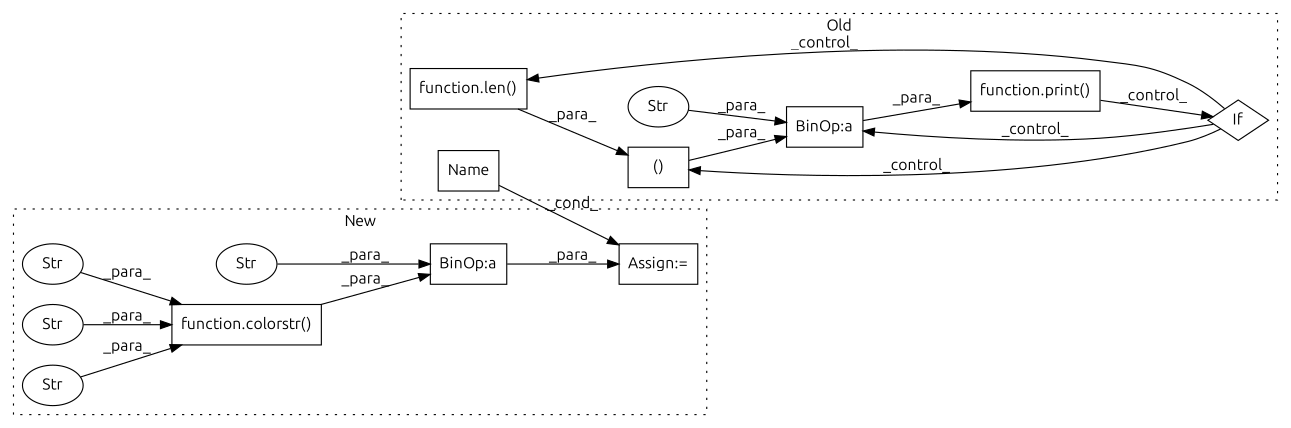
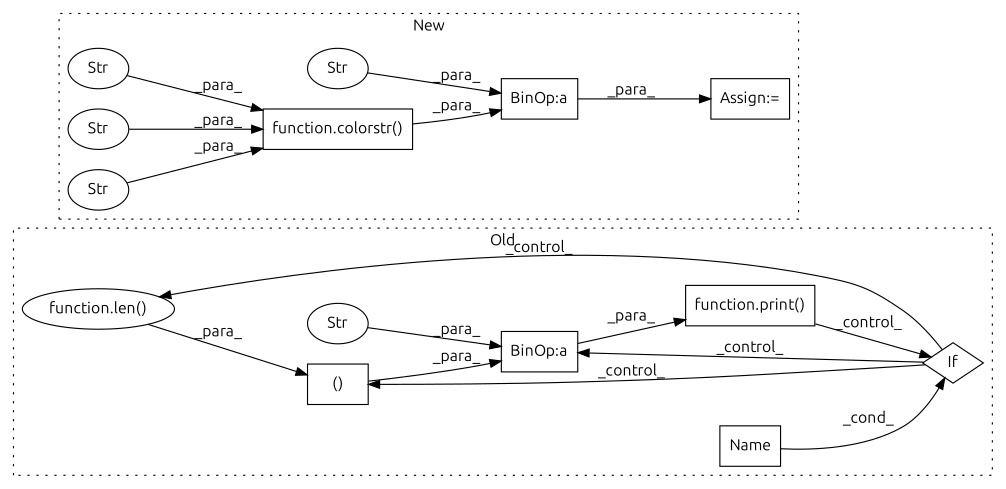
(469, 89) -> (98, 309)
(562, 217) -> (870, 440)
